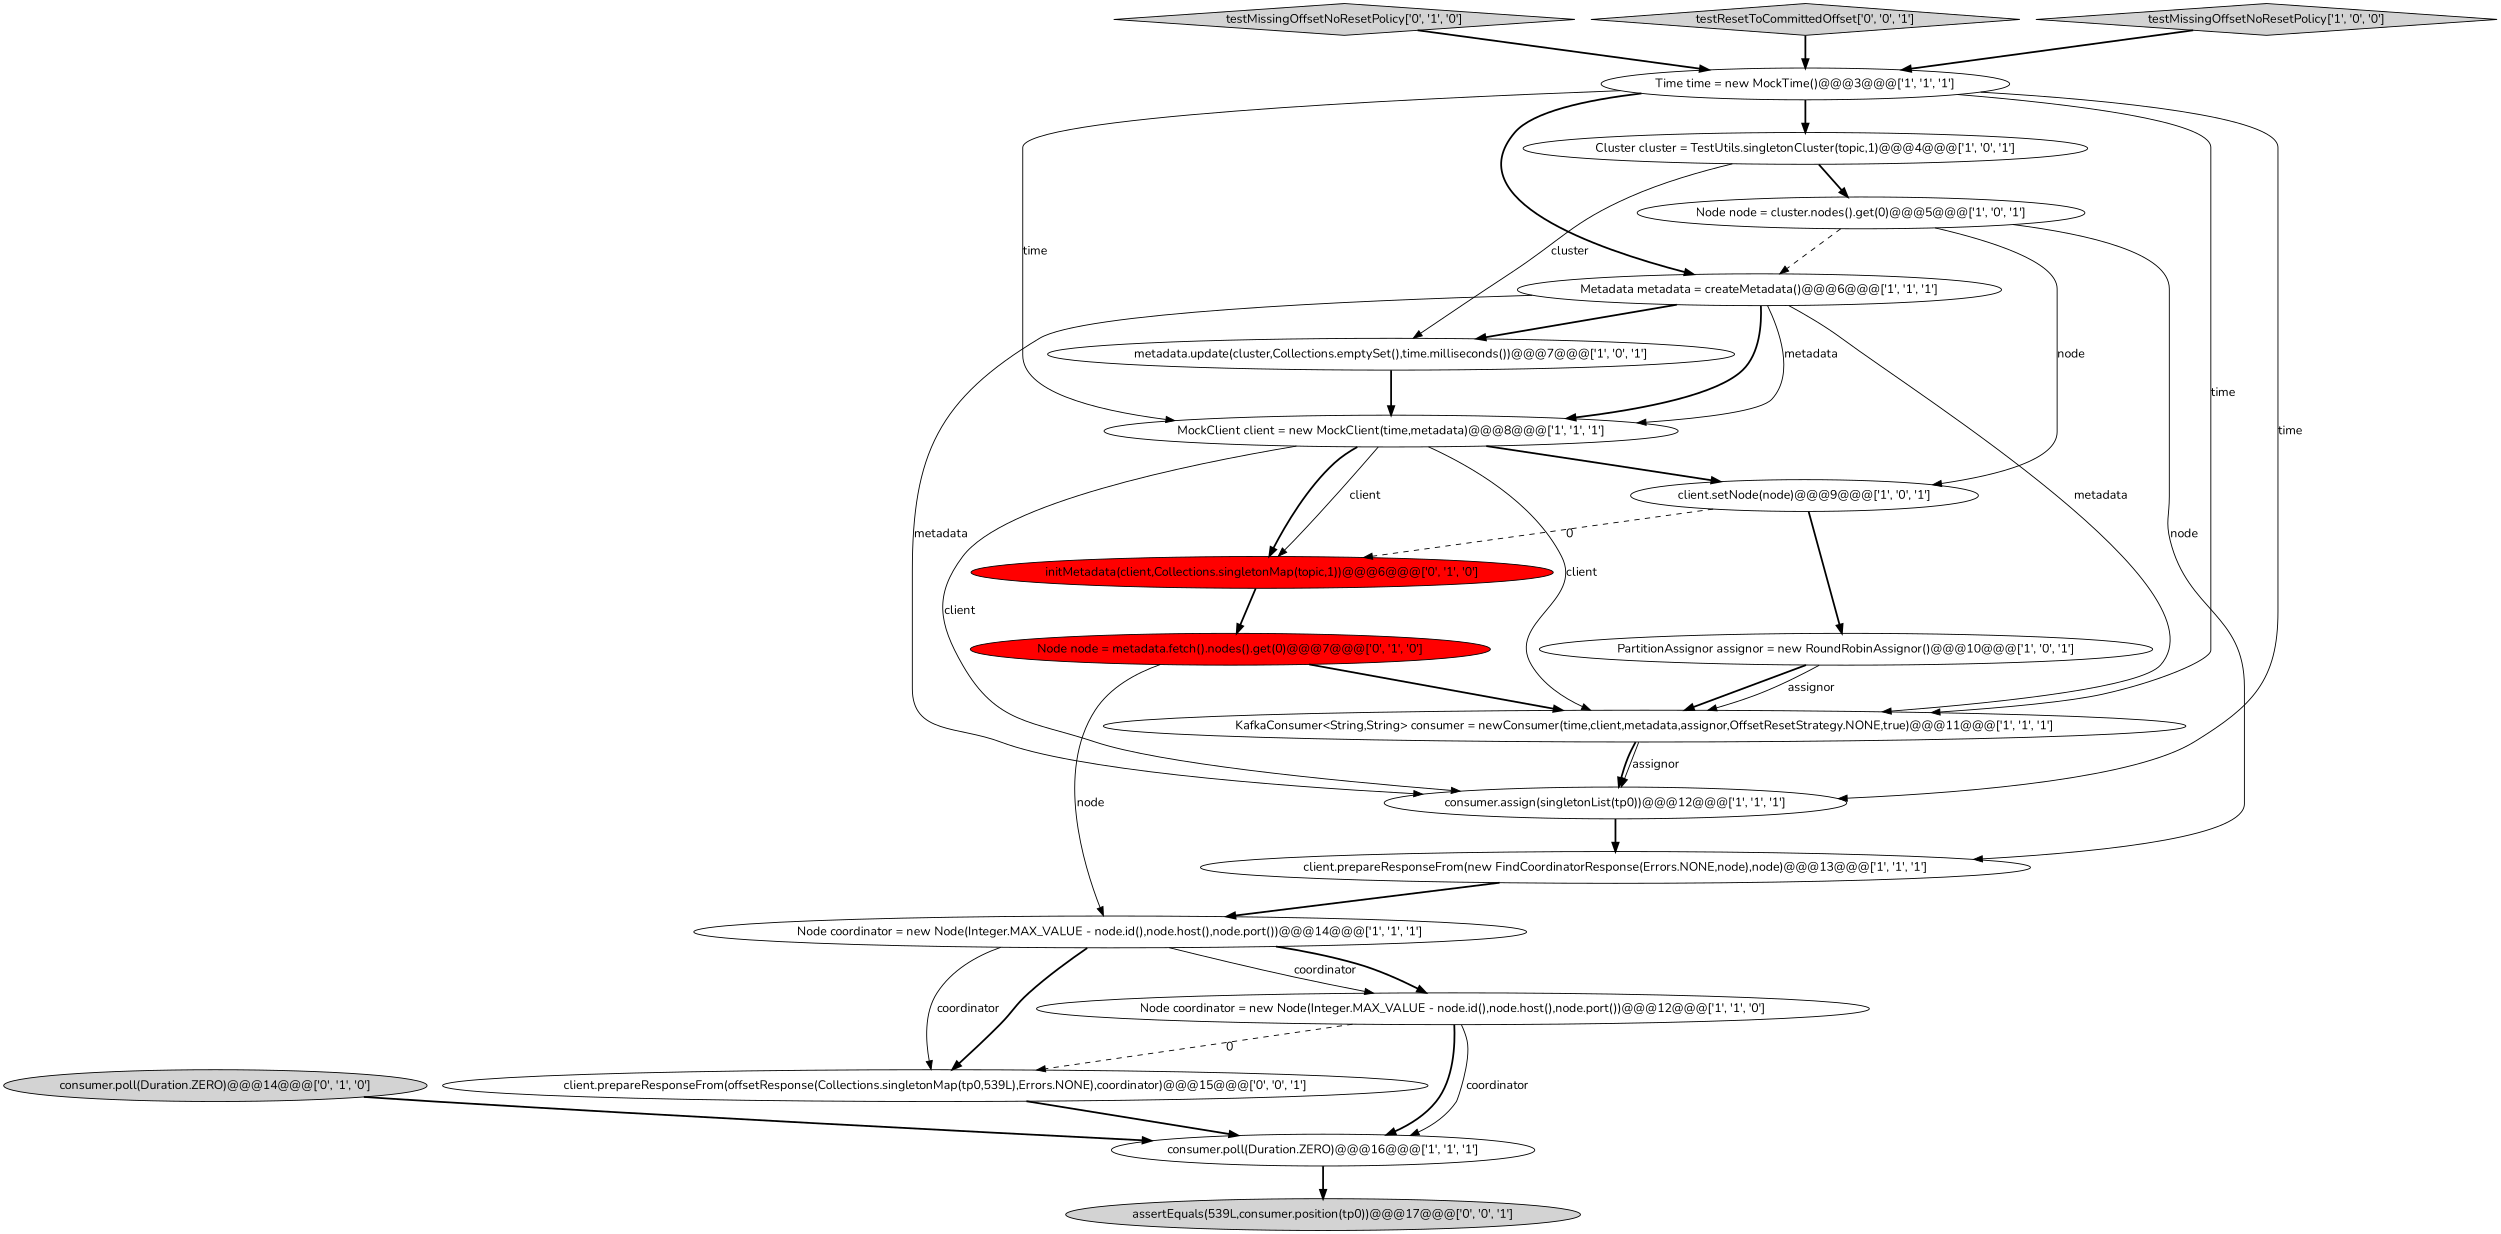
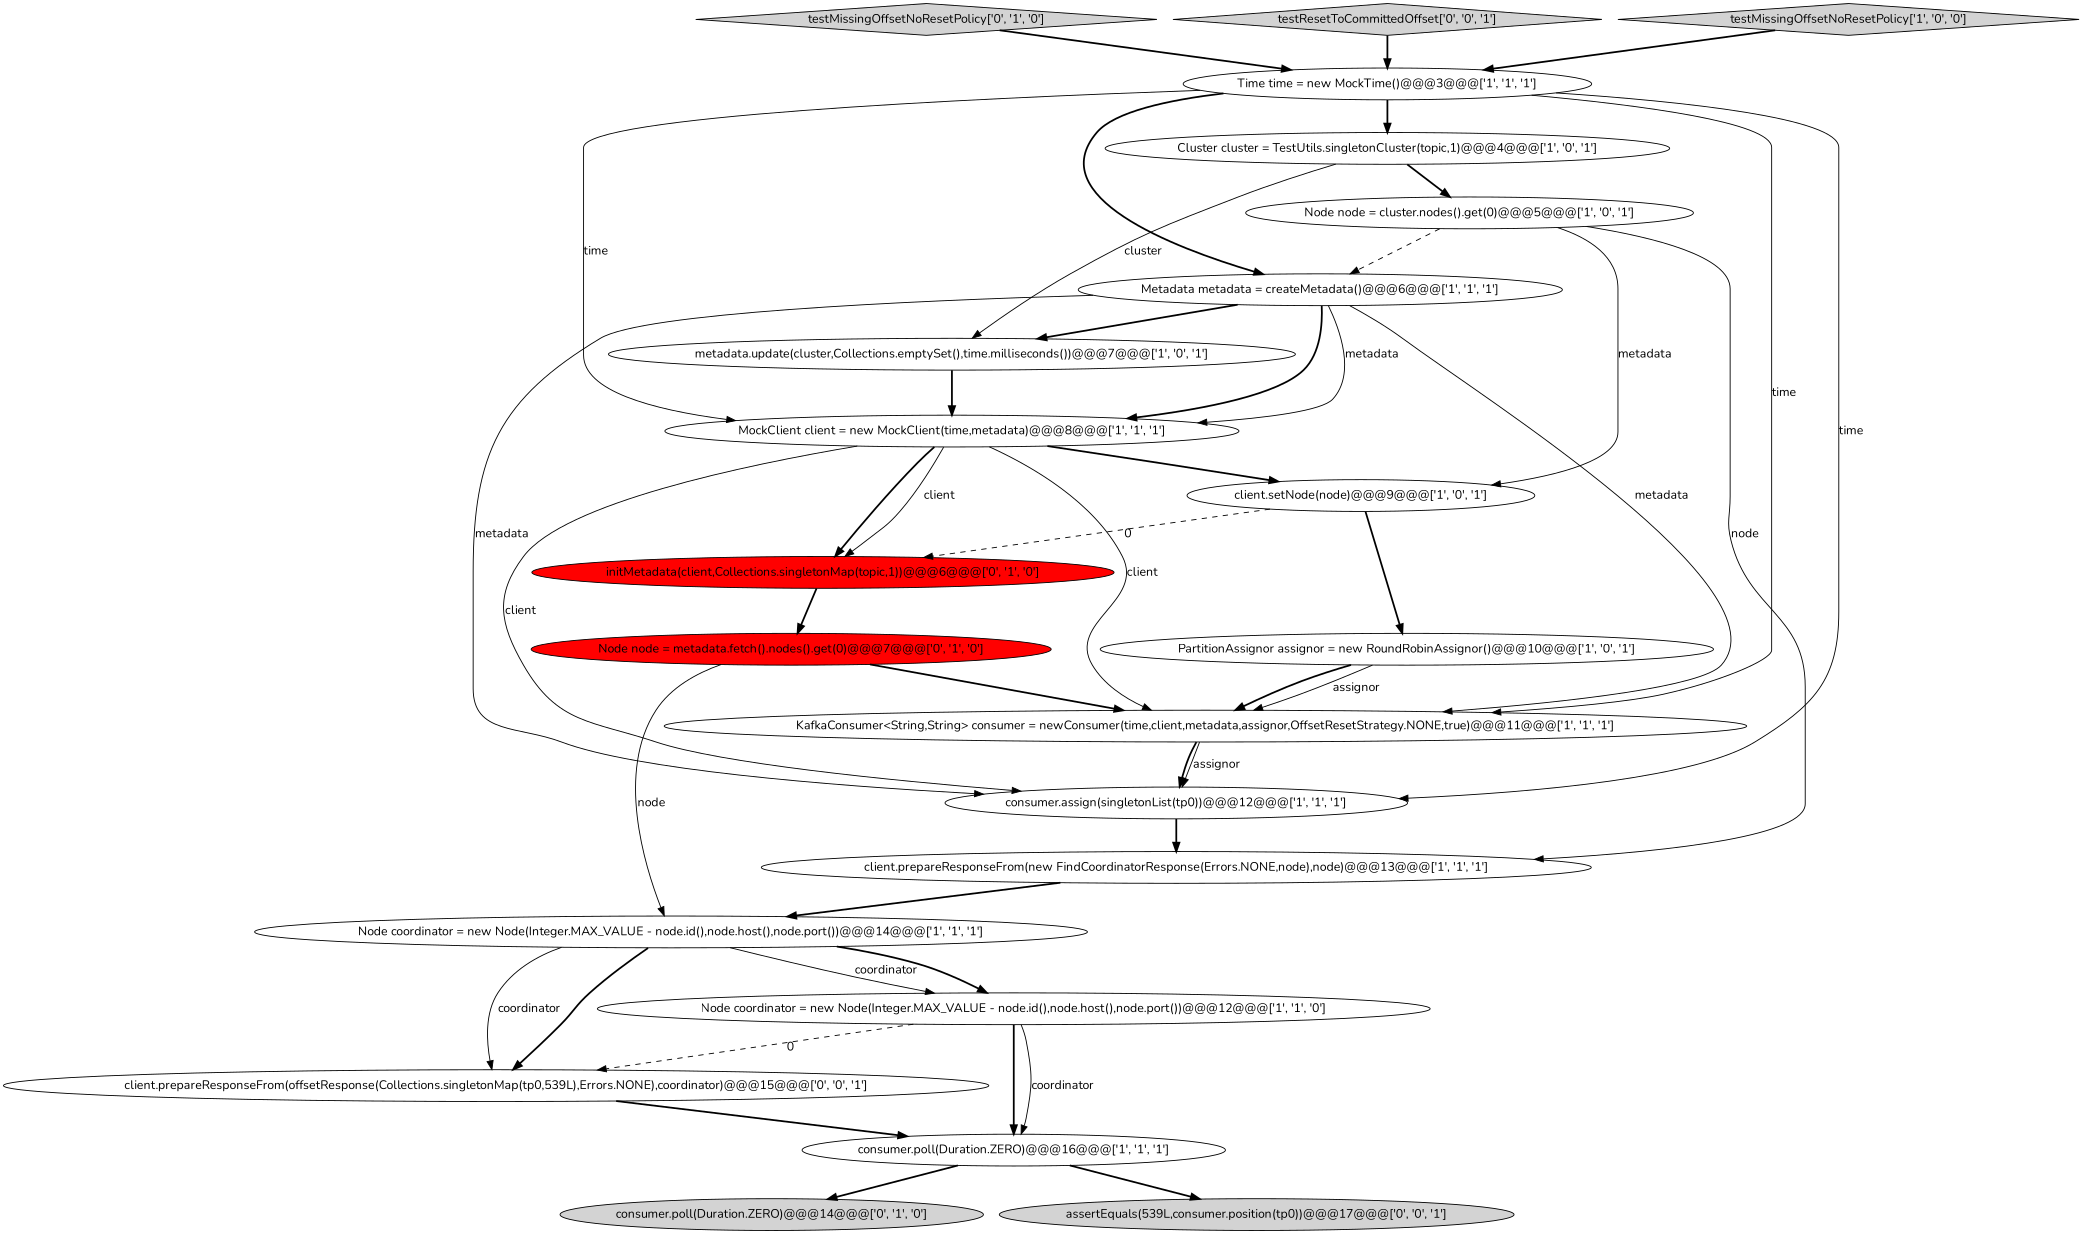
(2071, 354) -> (1645, 354)
(753, 1120) -> (897, 1181)
